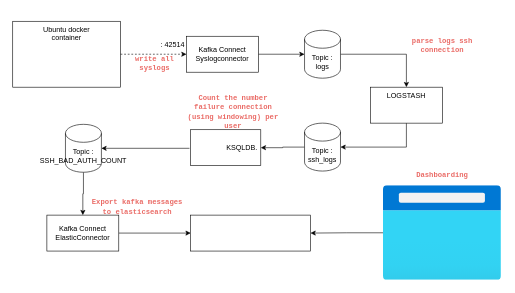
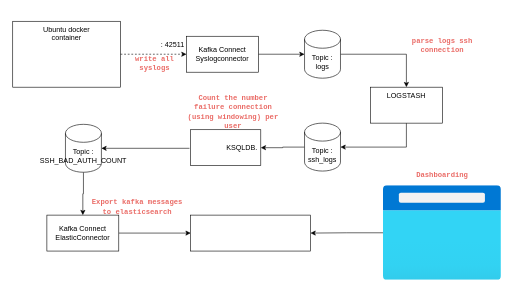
(173, 45) -> (173, 45)
